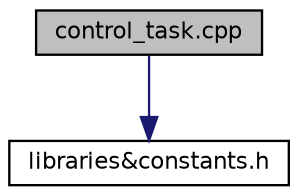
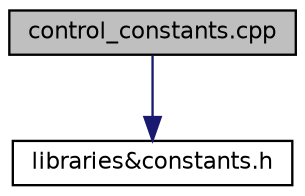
(149, 33) -> (153, 33)
